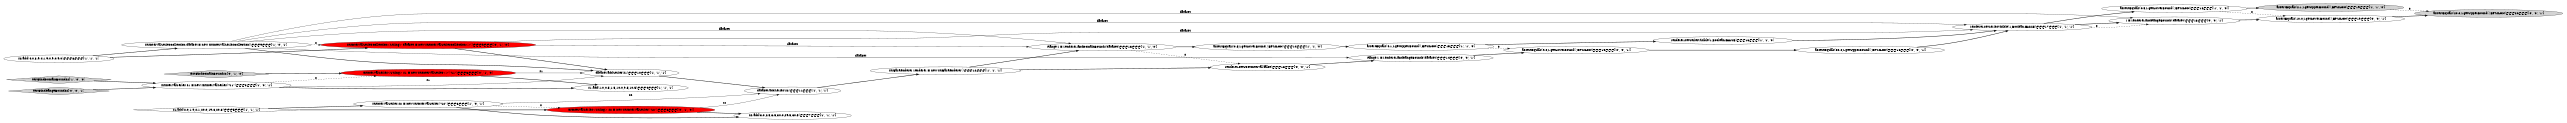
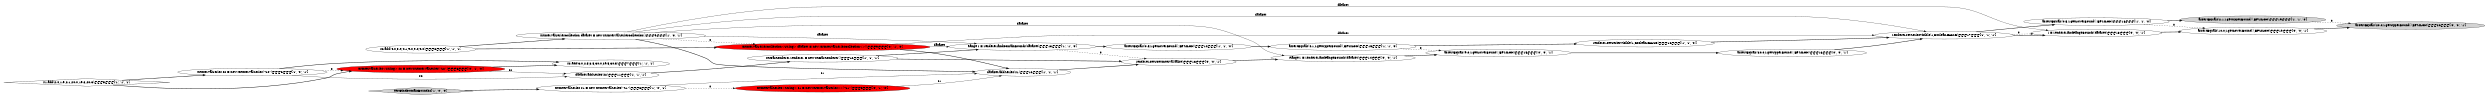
(216, 74) -> none
(711, 82) -> (1098, 67)
(631, 88) -> none
(59, 91) -> none
